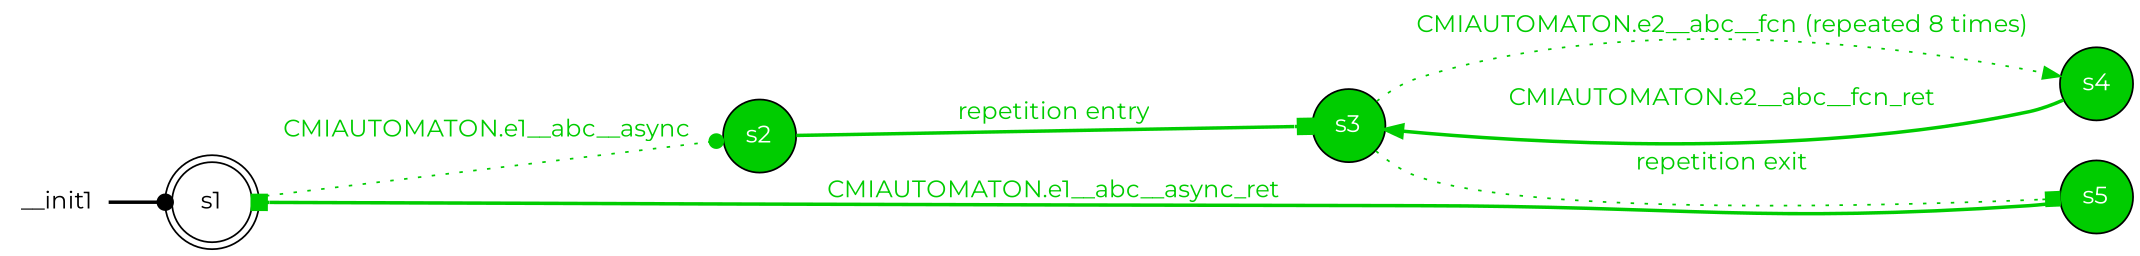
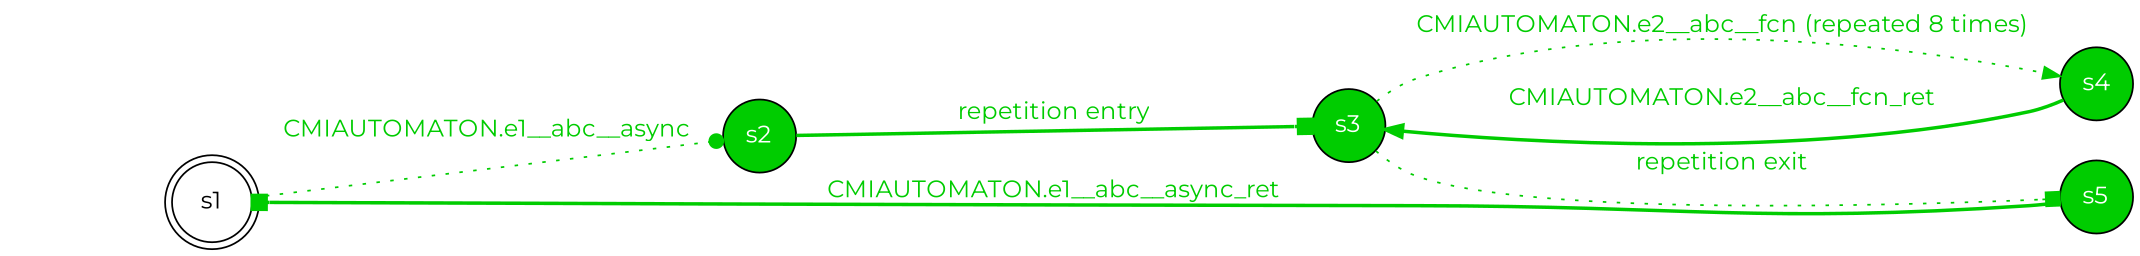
(57, 202) -> none
